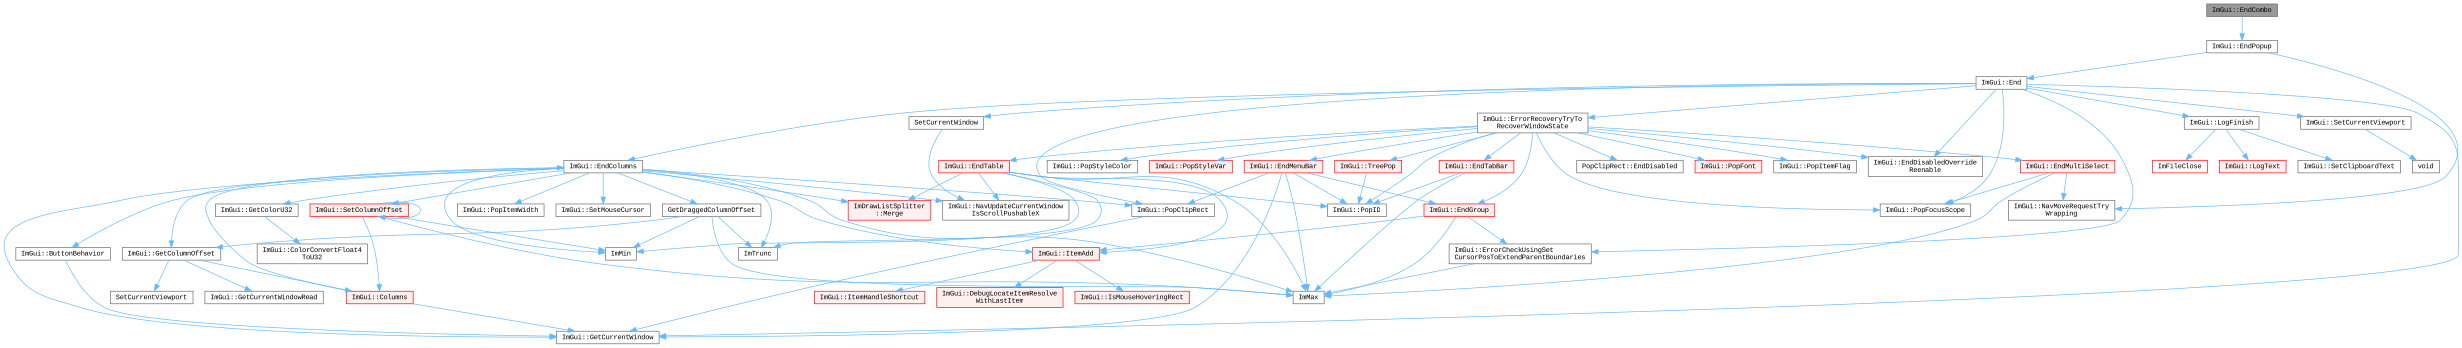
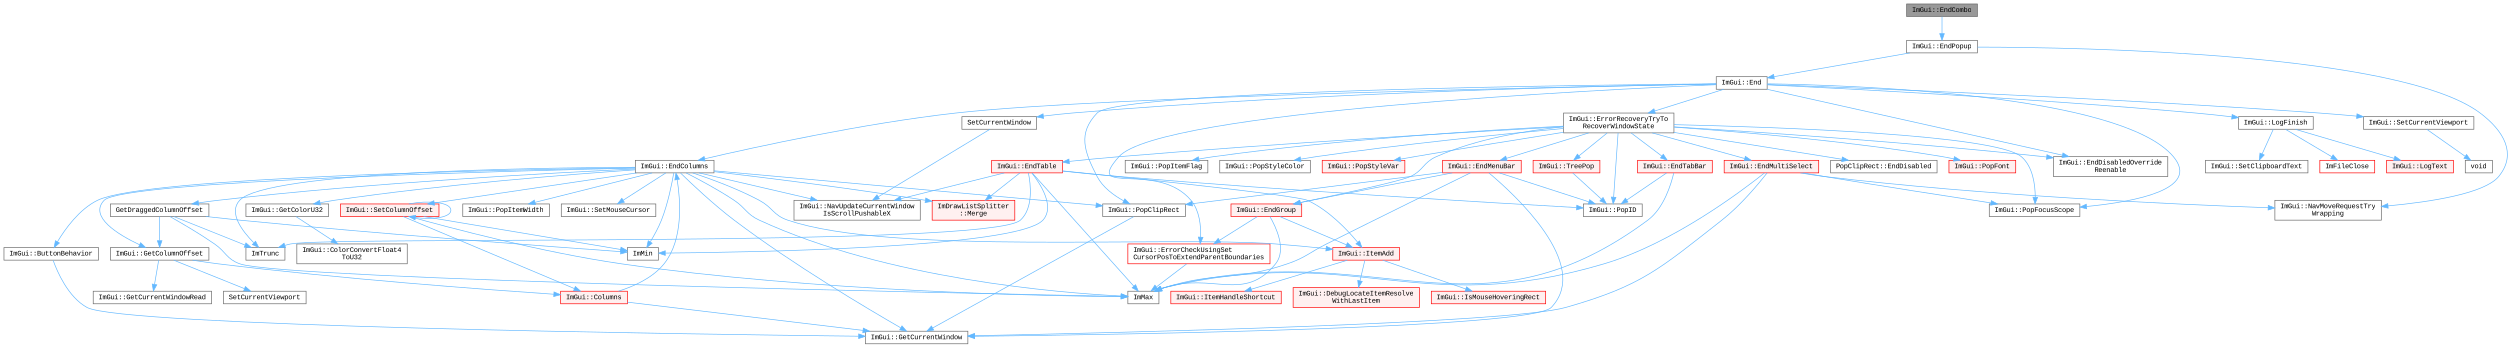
(1520, 254) -> (1199, 254)
(1840, 304) -> (1561, 308)
